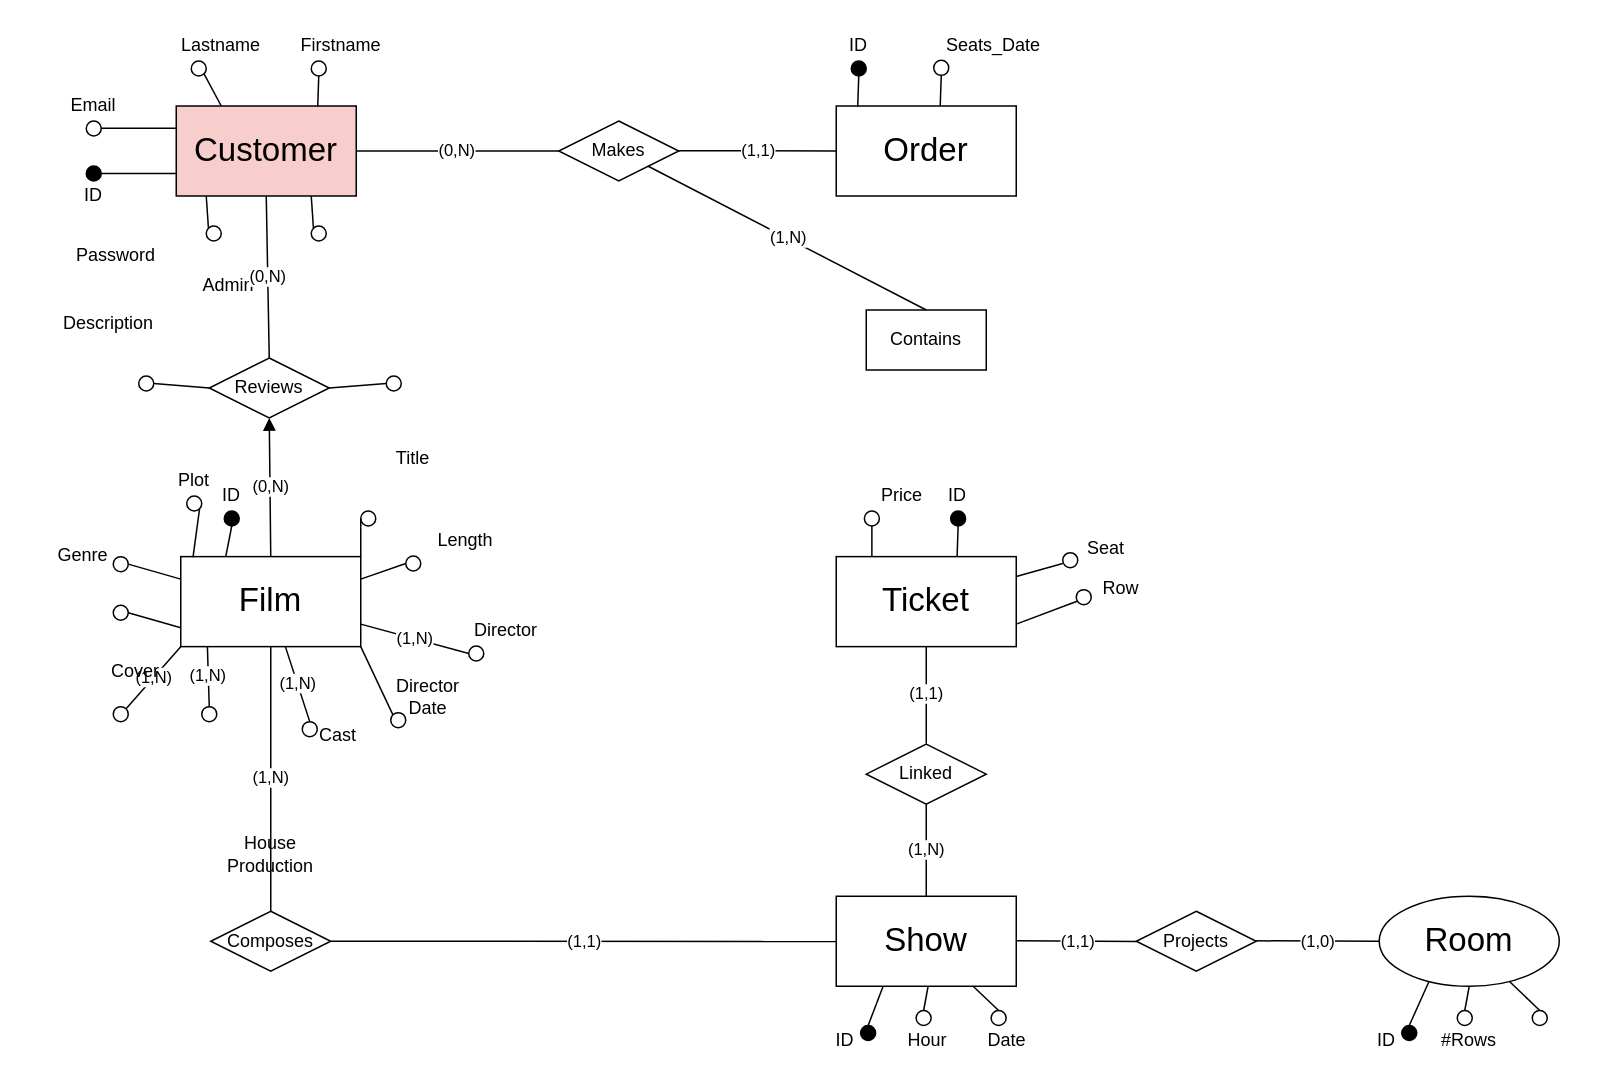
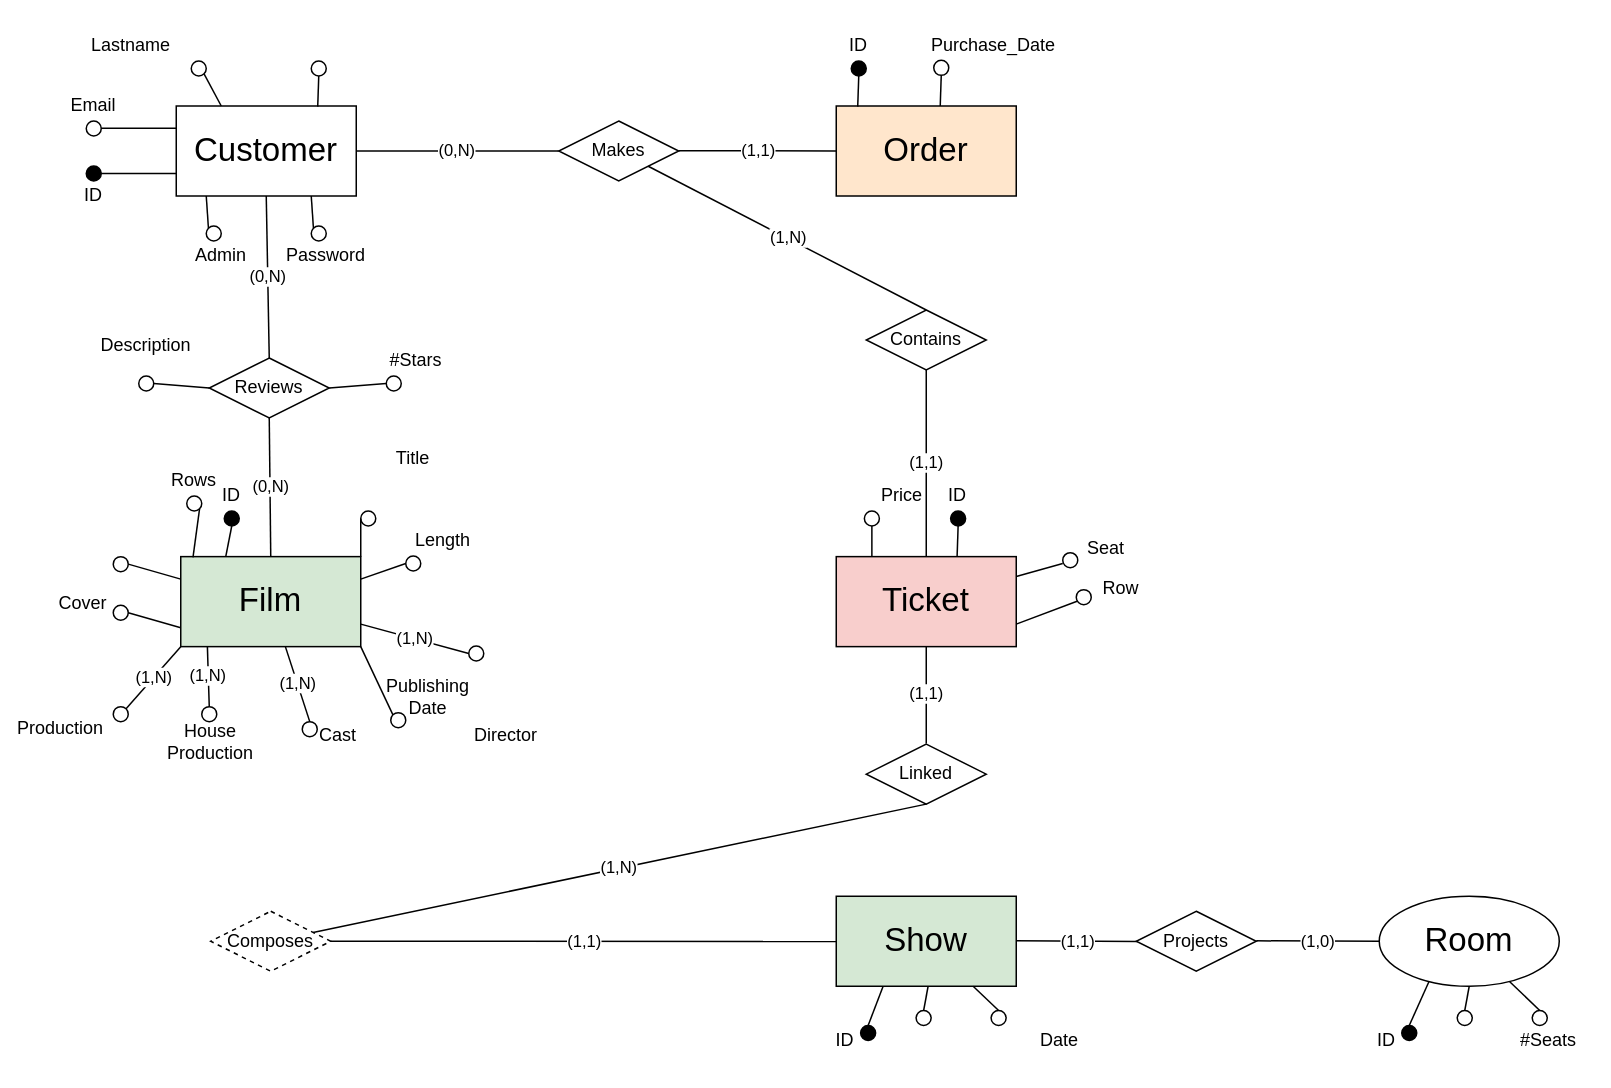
(221, 46) -> (131, 46)
(341, 46) -> none
(994, 46) -> (994, 46)
(266, 151) -> (266, 151)
(926, 151) -> (926, 151)
(116, 256) -> (326, 256)
(229, 286) -> (221, 256)
(109, 323) -> (146, 346)
(926, 340) -> (926, 340)
none -> (416, 361)
(269, 431) -> (269, 425)
(194, 481) -> (194, 481)
none -> (926, 510)
(466, 541) -> (443, 541)
(83, 556) -> none
(271, 601) -> (271, 601)
(926, 601) -> (926, 601)
(506, 631) -> (506, 736)
(136, 672) -> (83, 604)
(428, 697) -> (428, 697)
none -> (61, 729)
(271, 778) -> none
(271, 855) -> (211, 742)
(926, 873) -> (622, 868)
(271, 941) -> (271, 941)
(926, 941) -> (926, 941)
(928, 1040) -> none
(1007, 1040) -> (1059, 1040)
(1469, 1040) -> none
none -> (1548, 1040)
